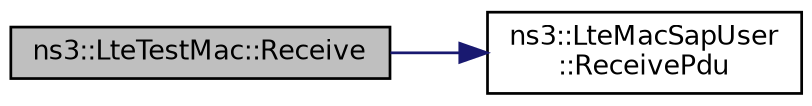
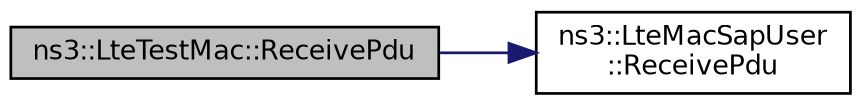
(200, 53) -> (225, 53)
